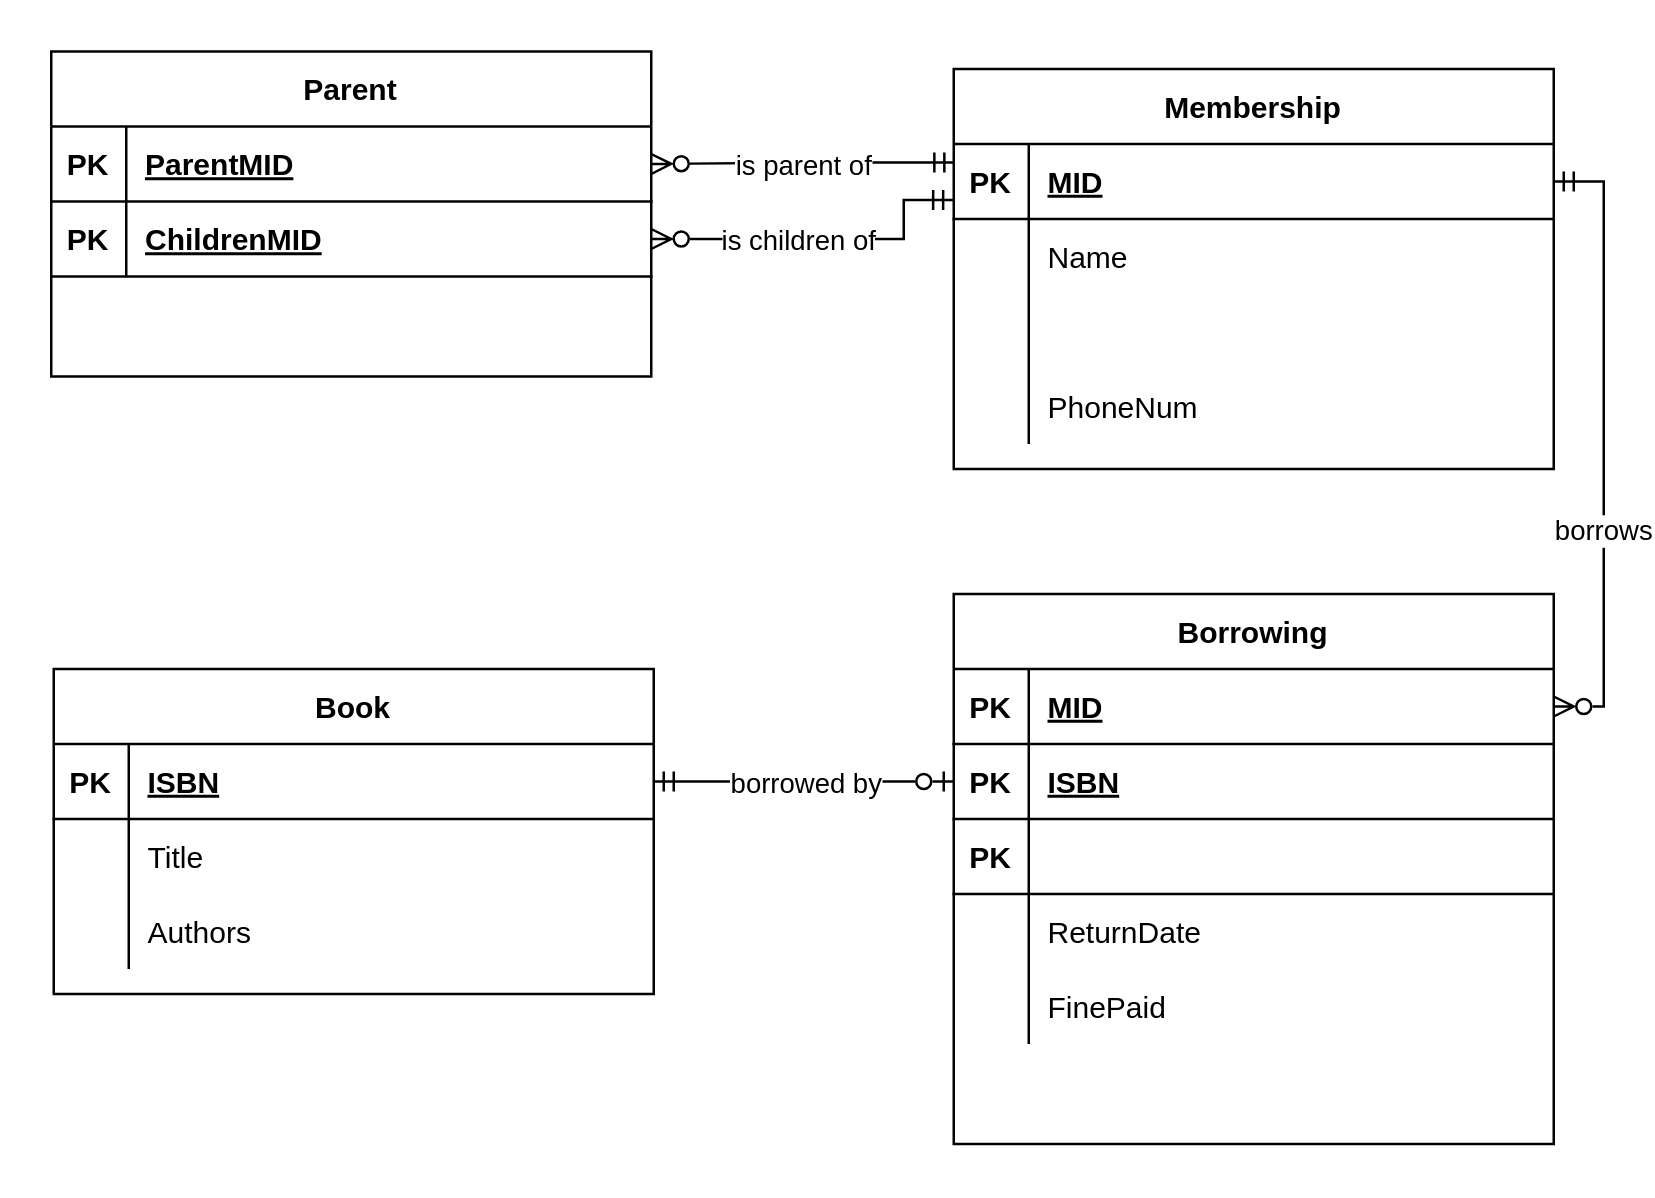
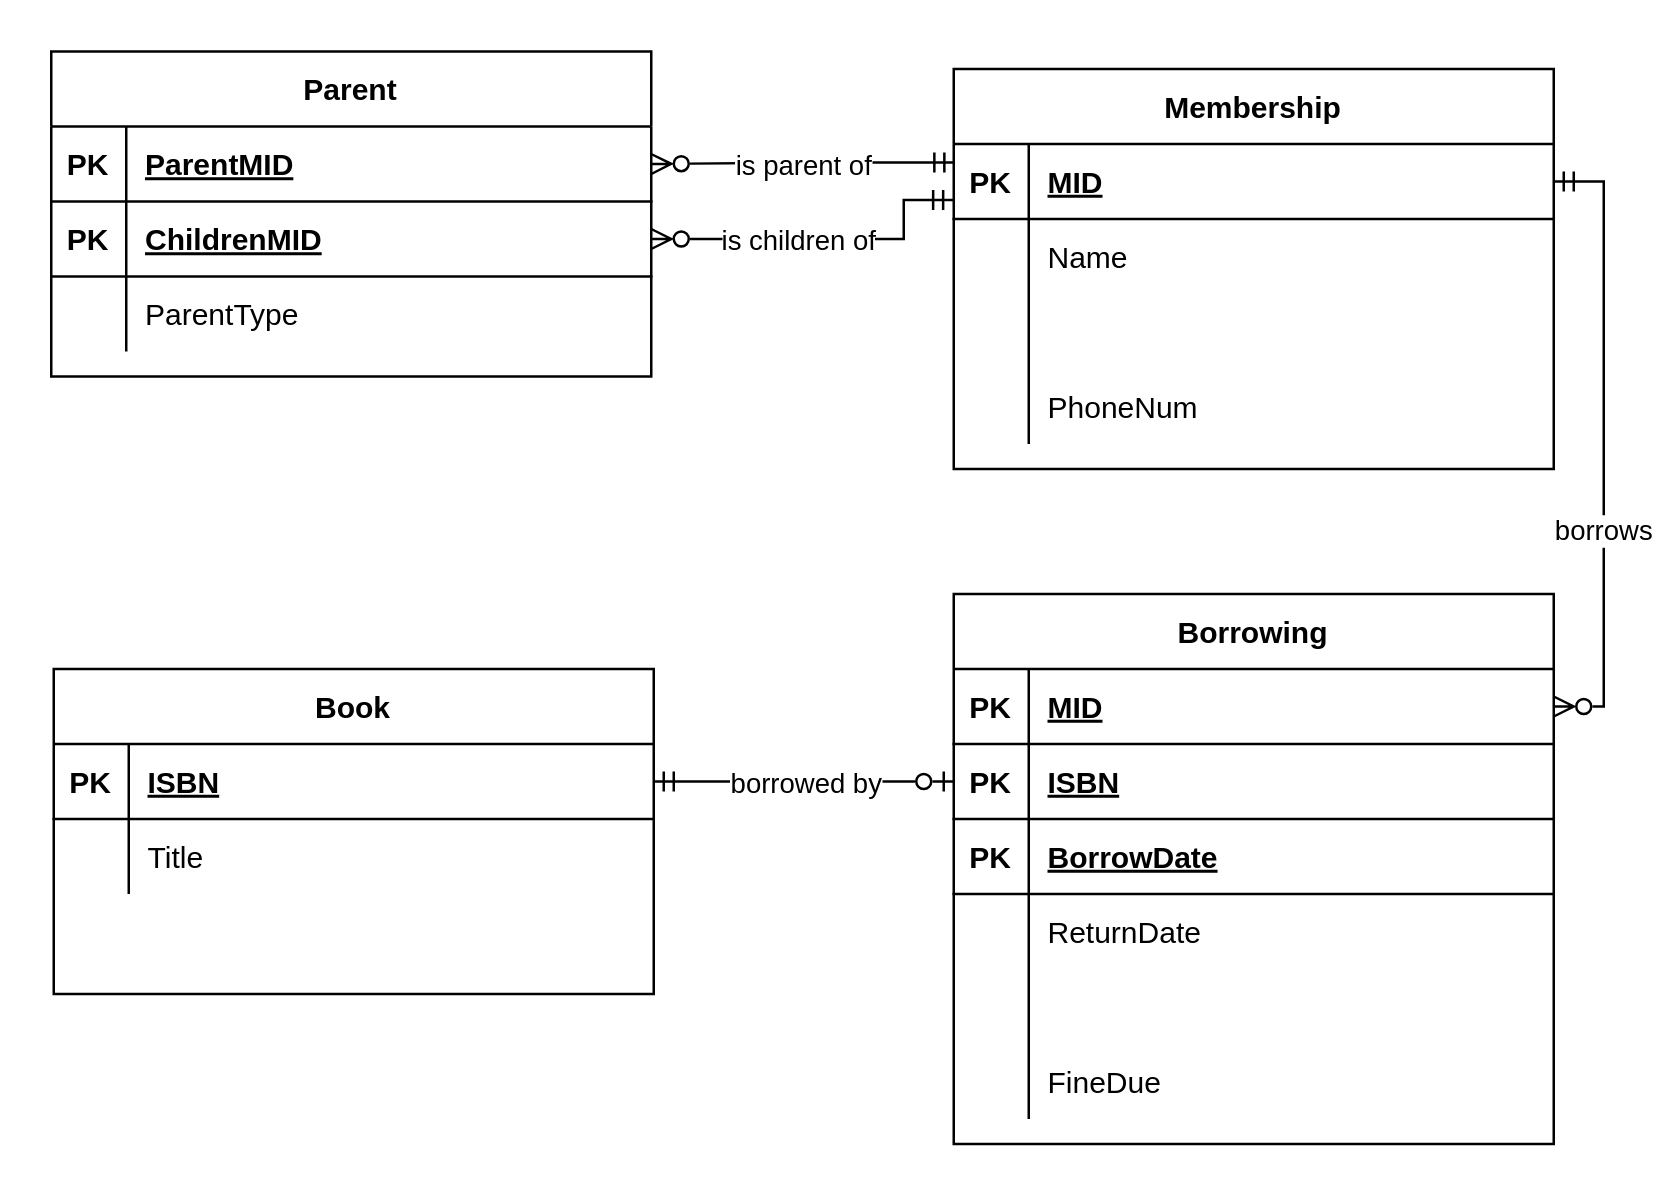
none -> (389, 314)
none -> (1291, 856)
(391, 931) -> none
(1291, 1006) -> none
none -> (1291, 1081)
